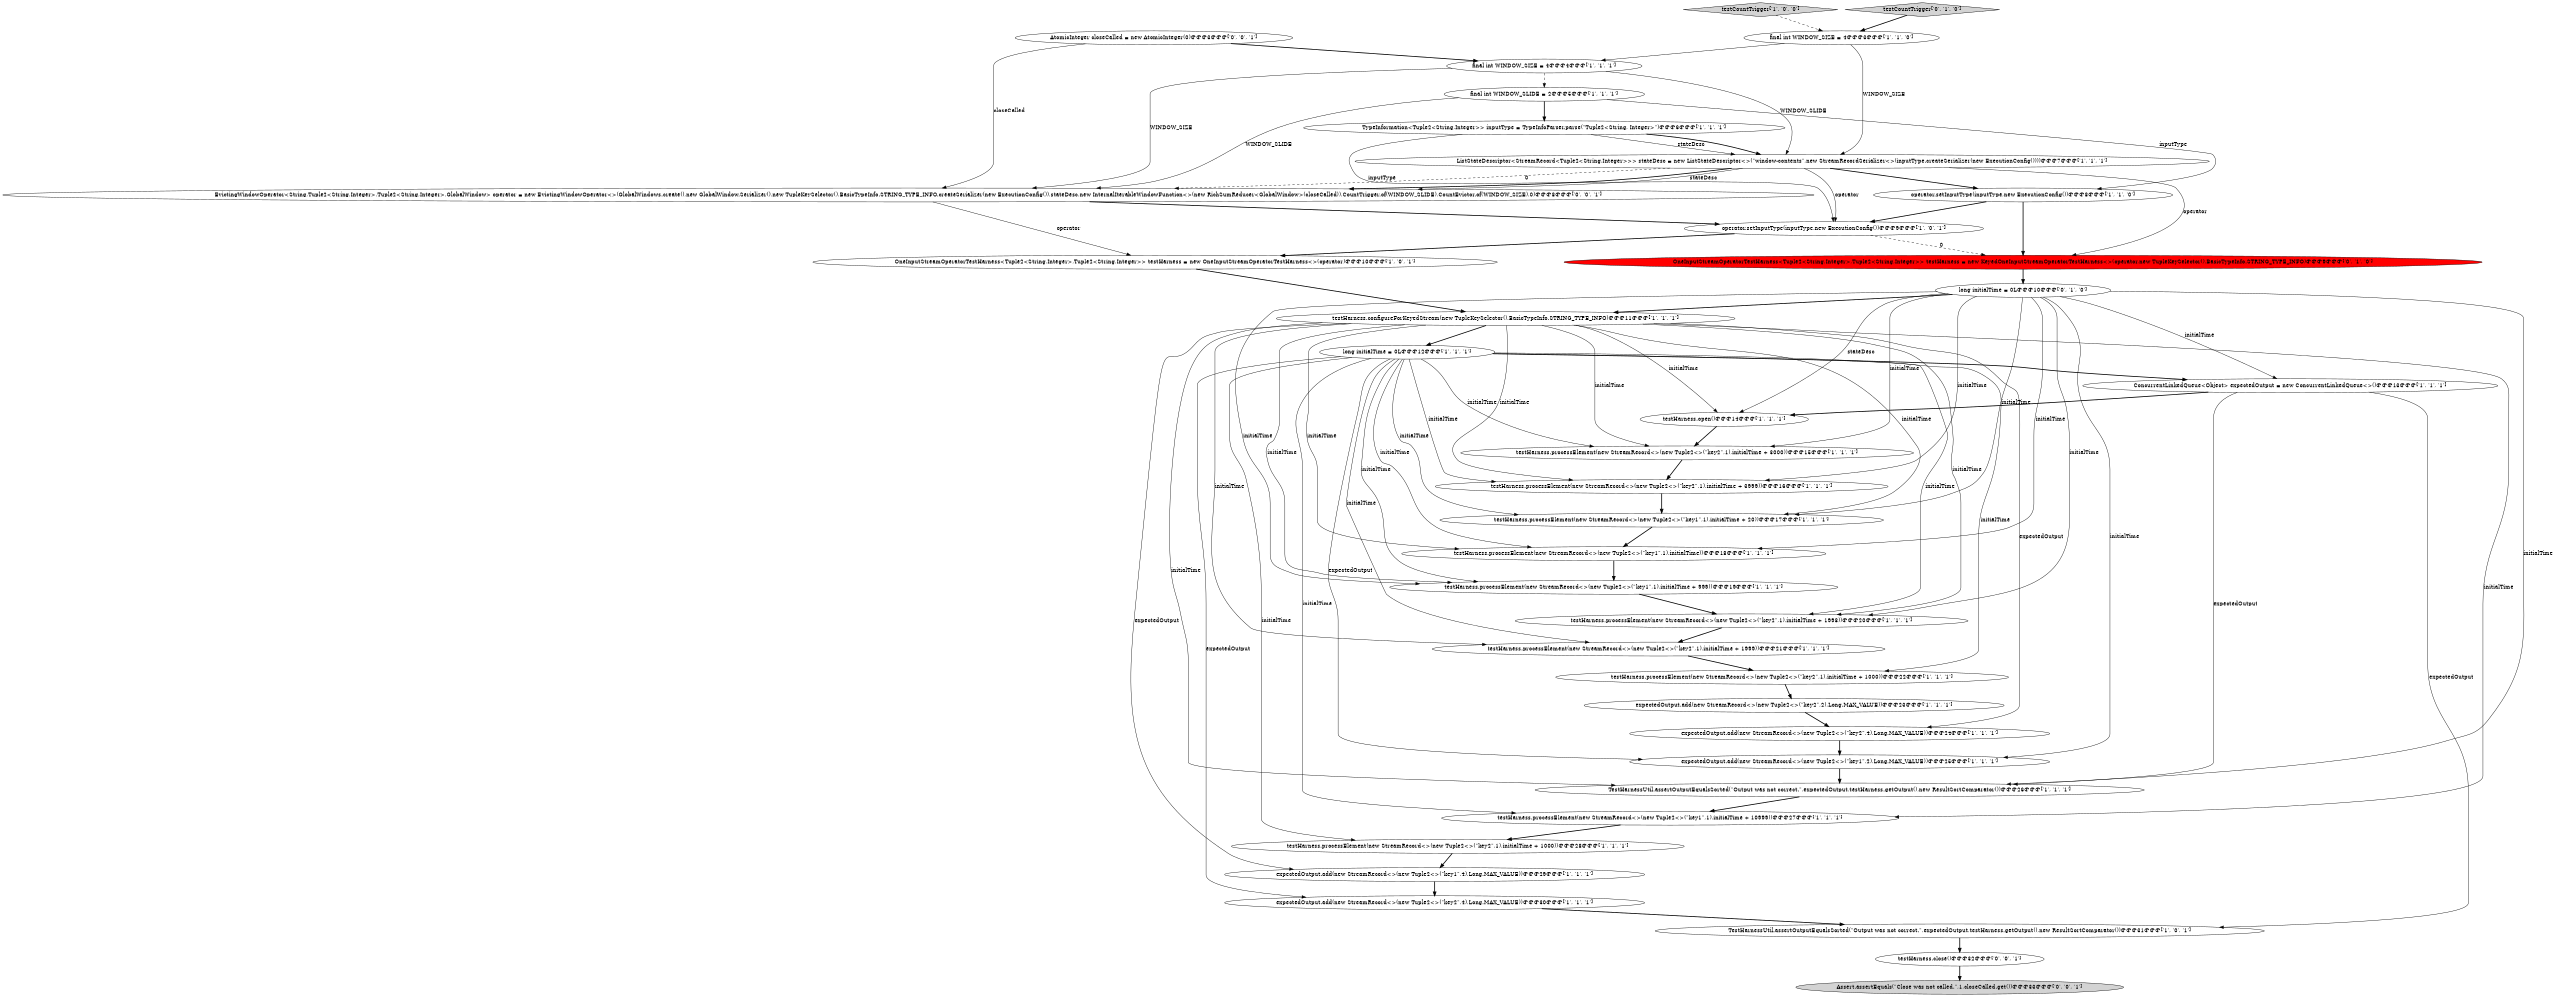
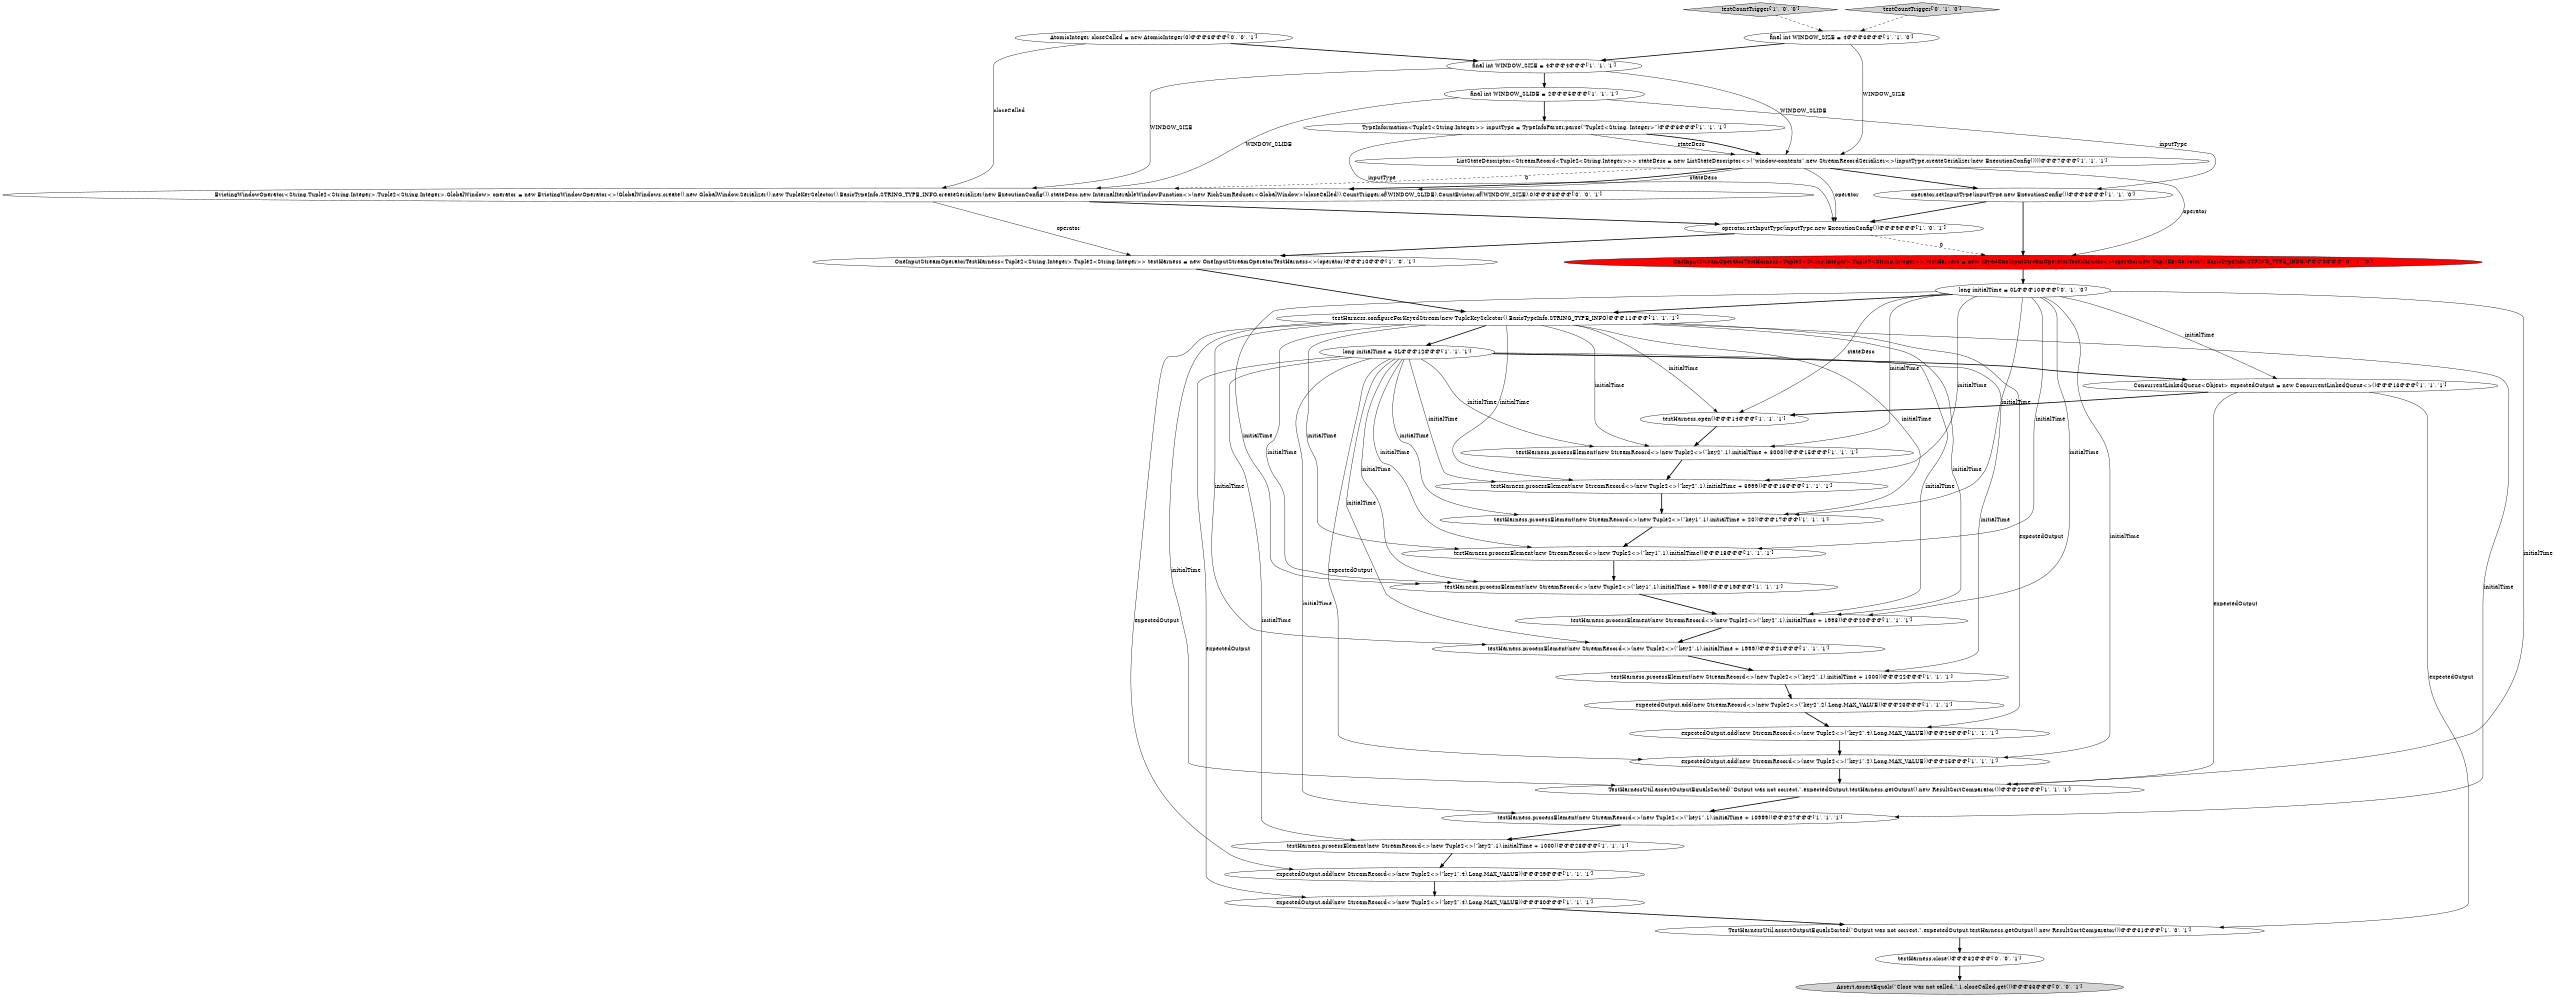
(1886, 22) -> (1886, 22)
(1695, 52) -> (1695, 52)
(1544, 78) -> (1544, 78)
